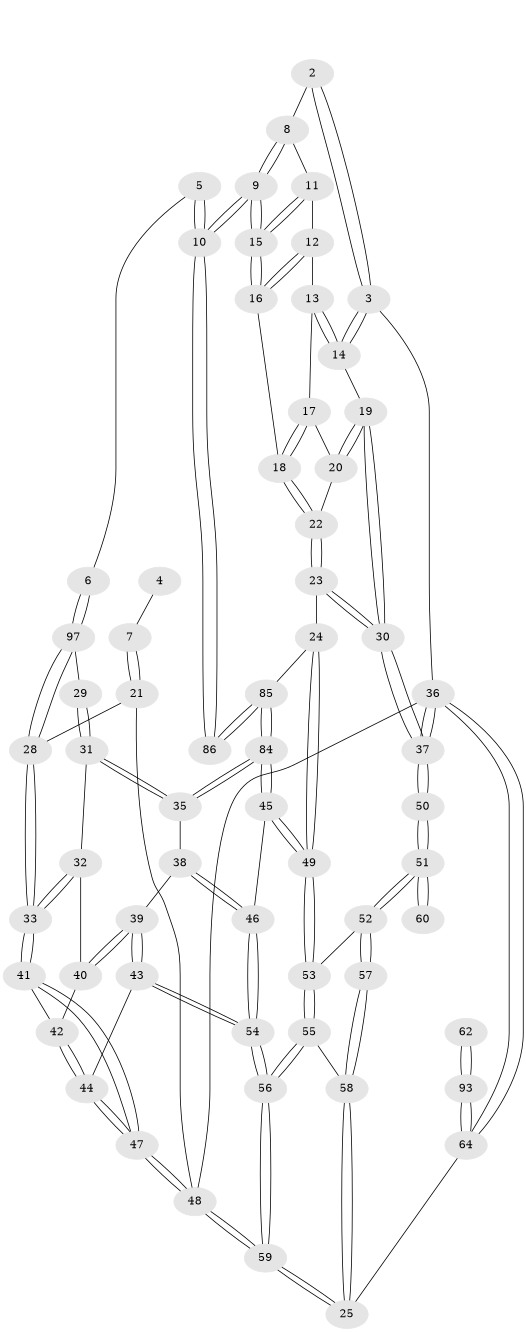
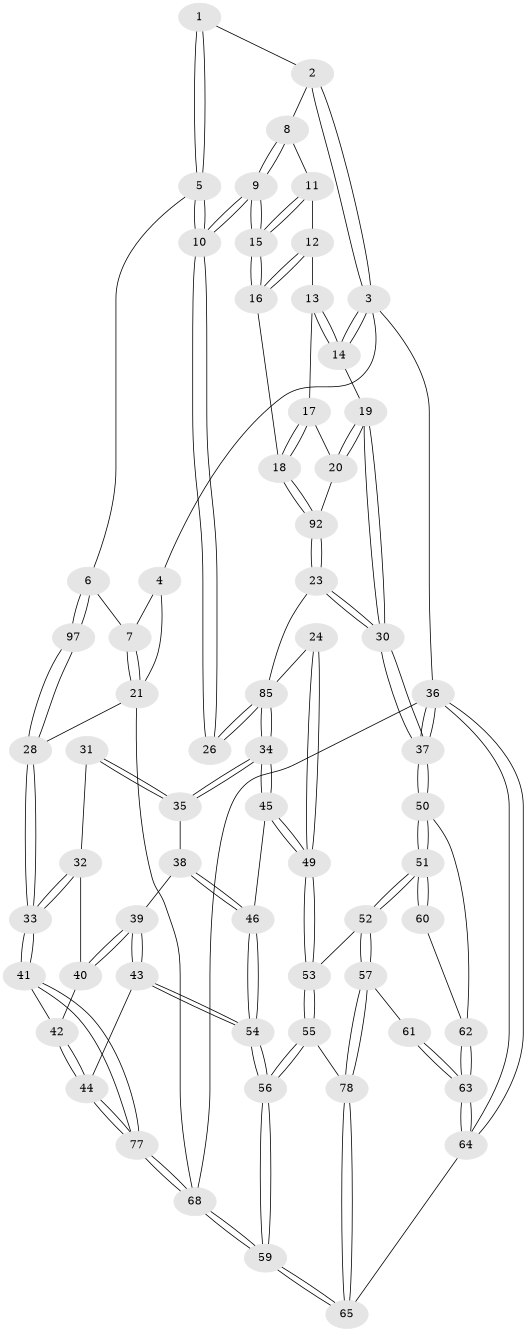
none -> (200, 17)
none -> (260, 416)
(316, 525) -> (316, 525)
none -> (109, 609)
(316, 610) -> (283, 635)
none -> (161, 640)
(81, 694) -> none
(210, 750) -> (210, 750)
(266, 750) -> (266, 750)
none -> (465, 916)
none -> (444, 976)
none -> (410, 1032)
(347, 1089) -> (347, 1089)
(466, 1089) -> (466, 1089)
(137, 1145) -> (137, 1145)
(195, 1202) -> (195, 1202)
(347, 1314) -> (347, 1314)
